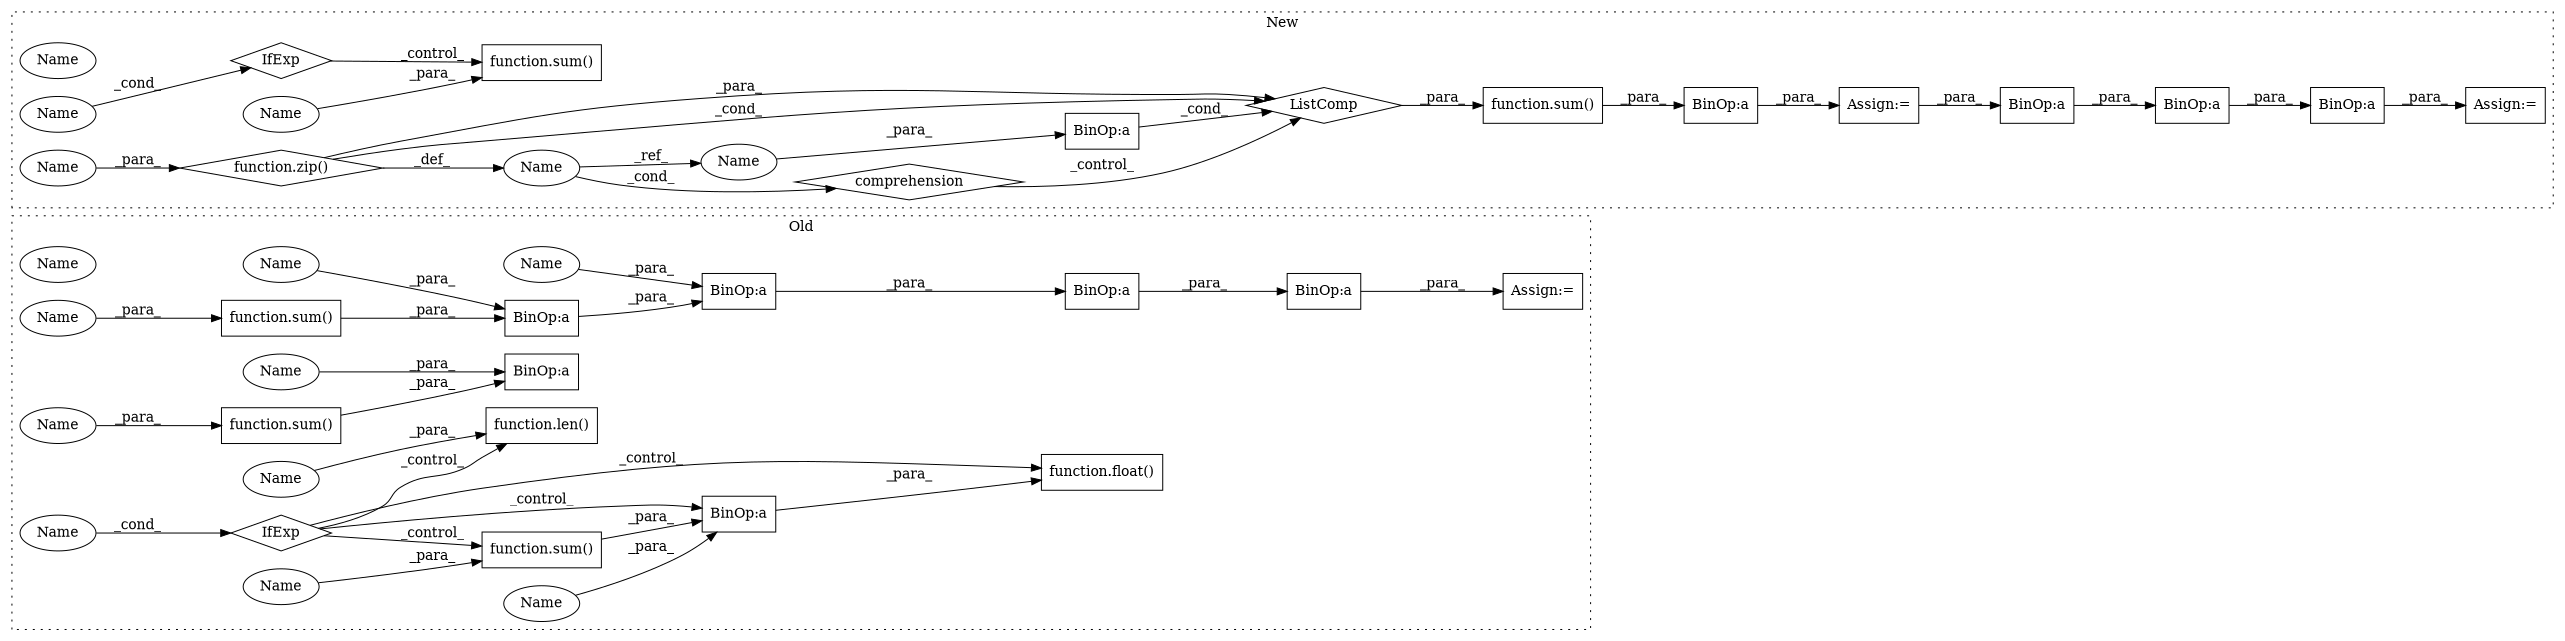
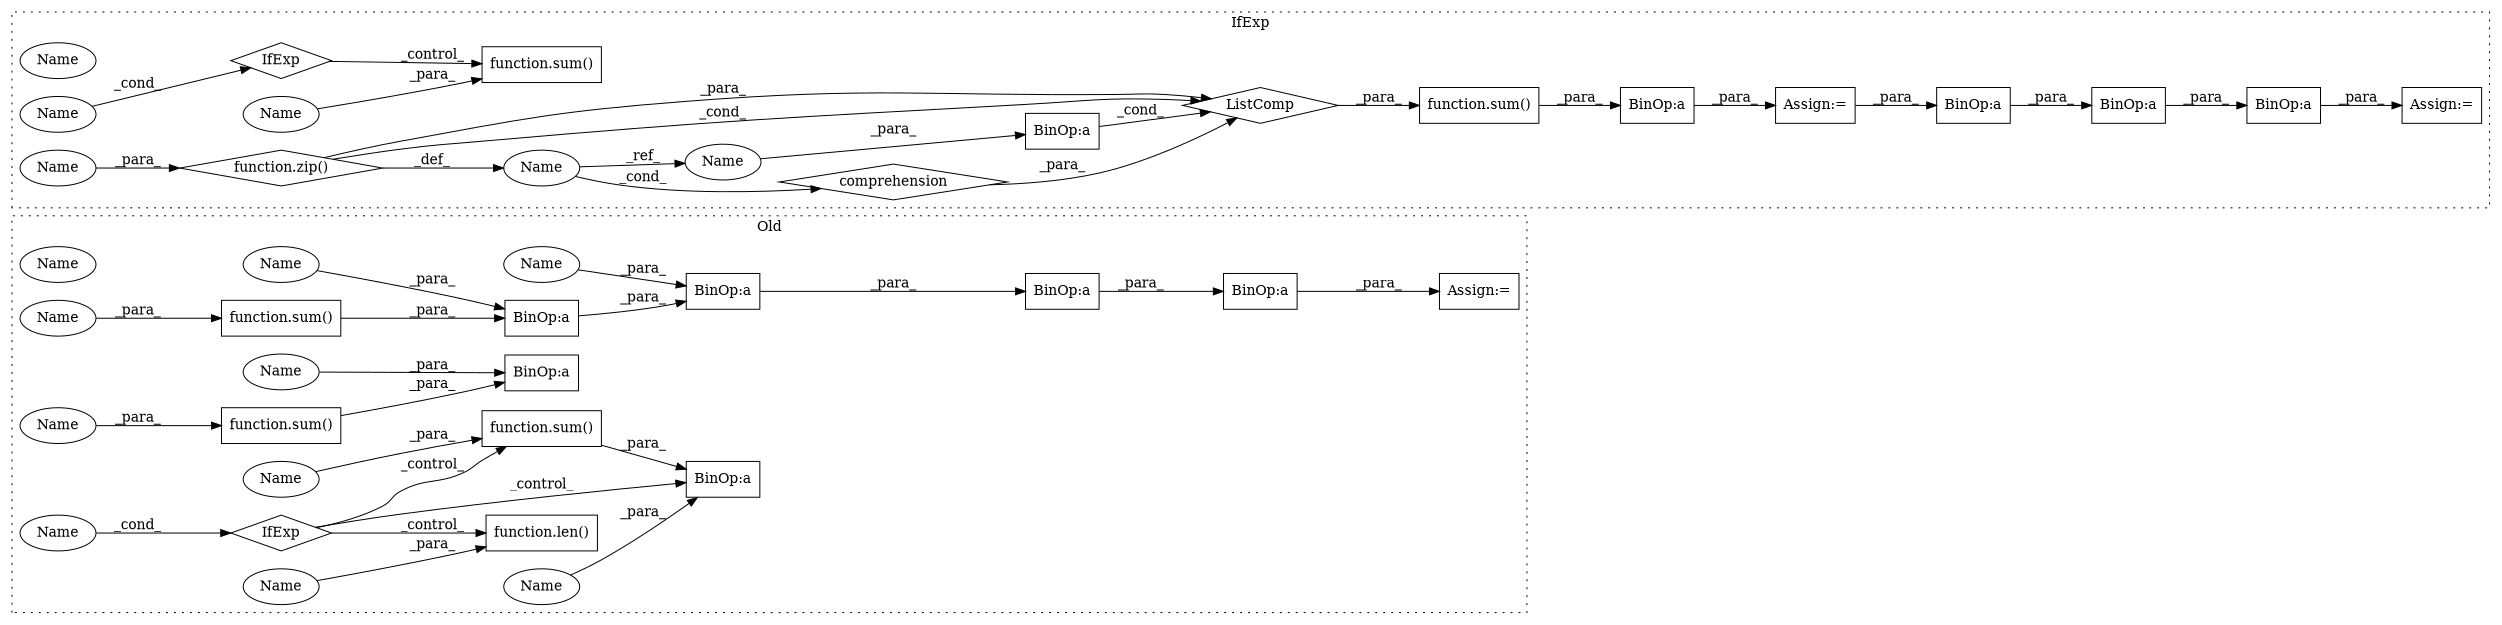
(1283, 23) -> (1251, 23)
(1102, 166) -> (1062, 166)
(1102, 472) -> none
